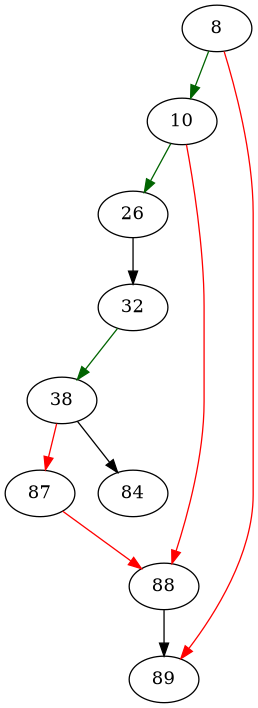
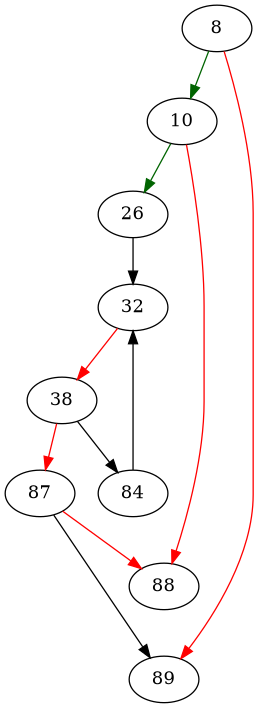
(102, 349) -> (102, 349)
none -> (133, 407)
(164, 627) -> (98, 581)
